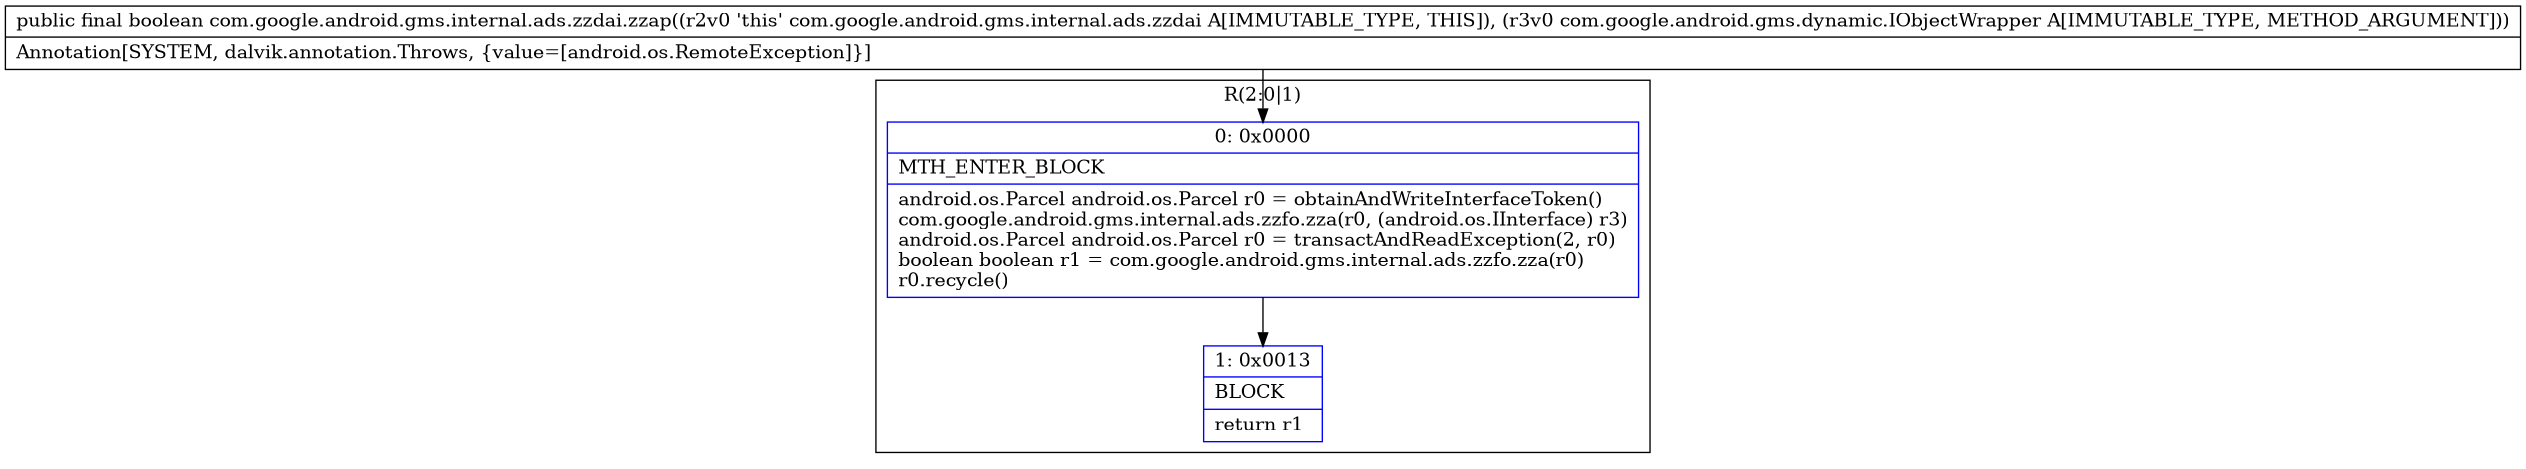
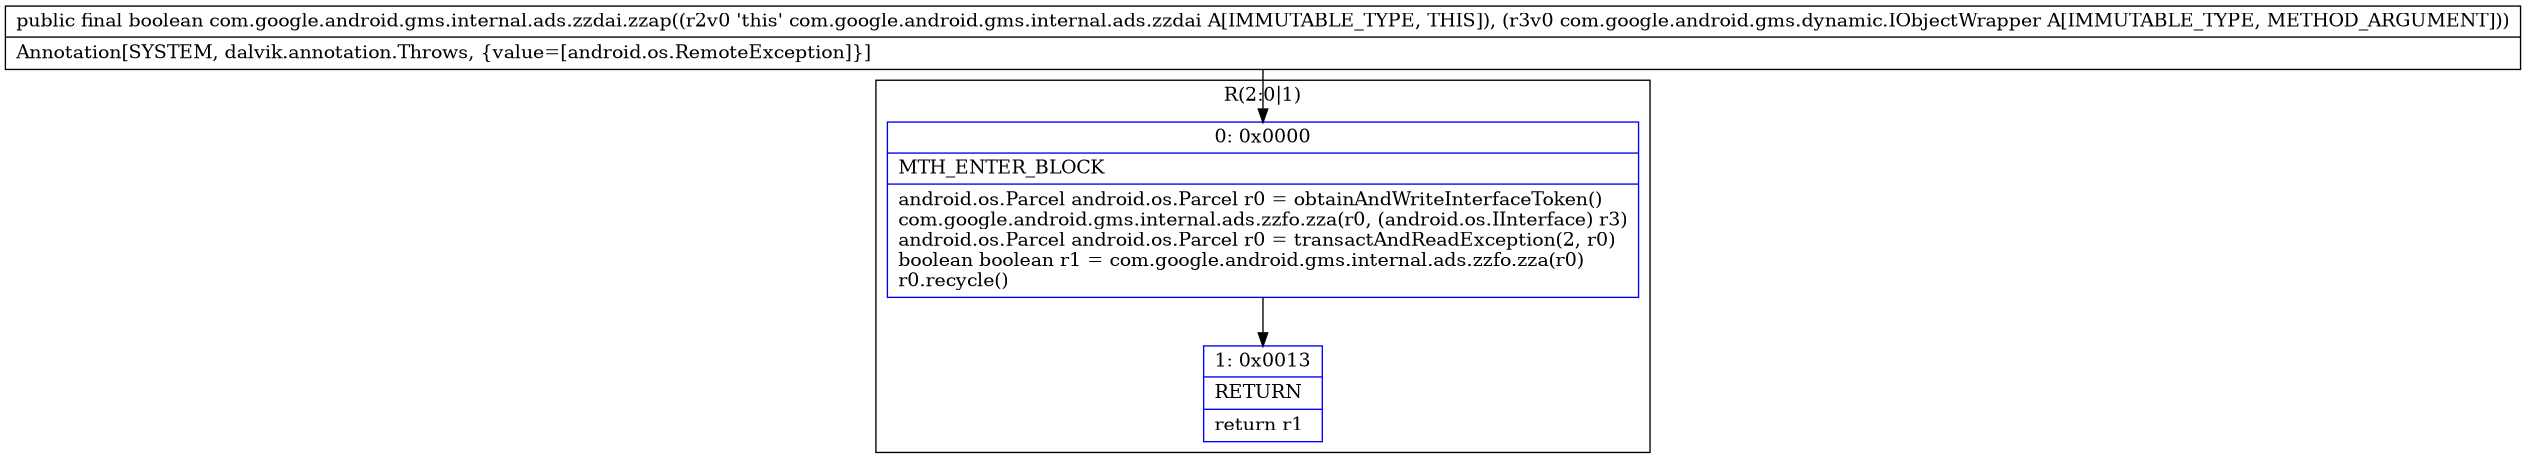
(1249, 392) -> (1258, 392)
